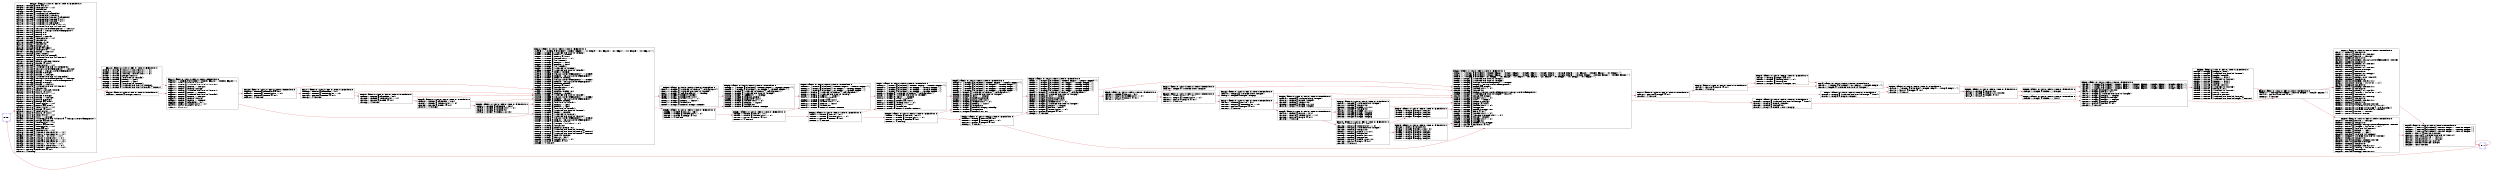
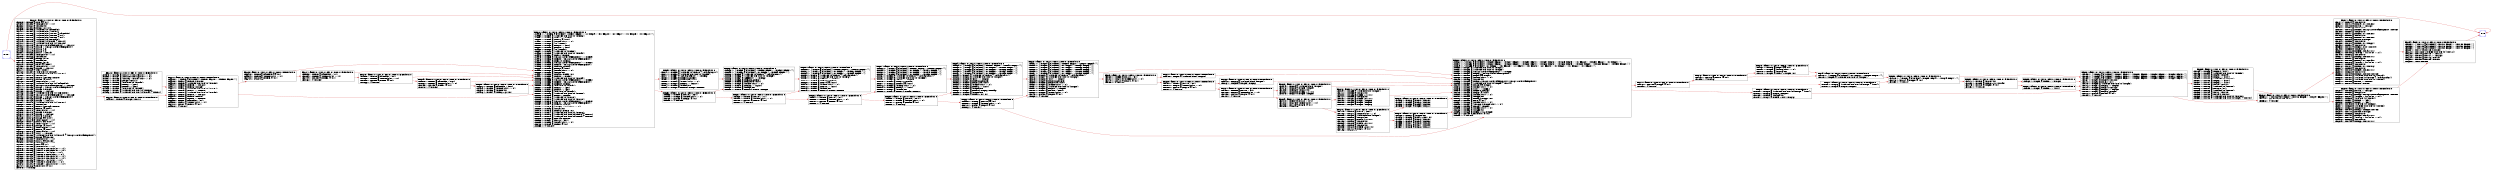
(1229, 157) -> (1228, 15)
